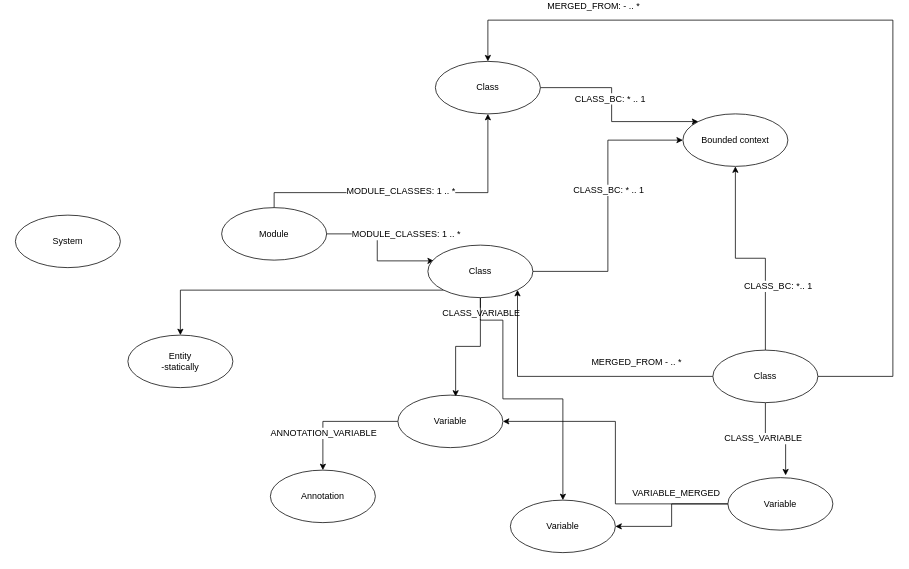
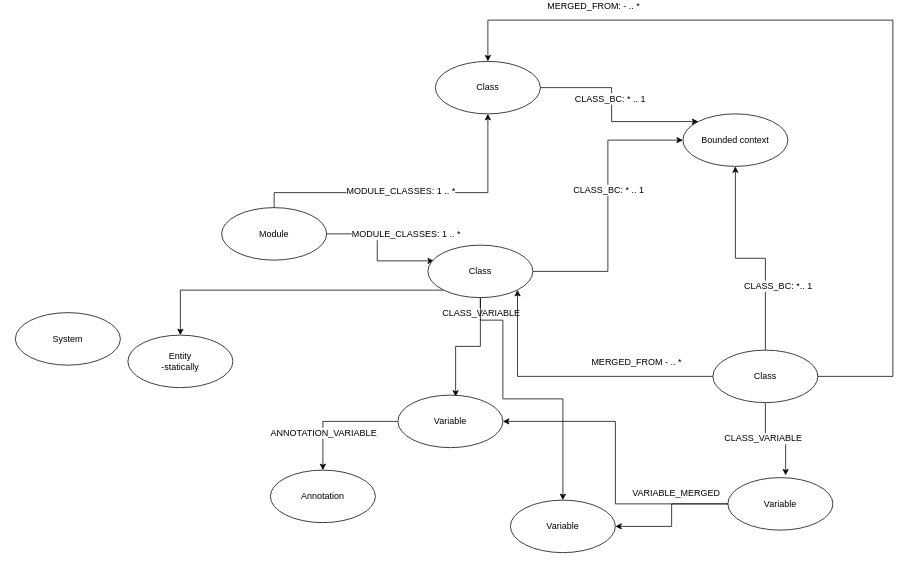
(68, 241) -> (68, 339)
